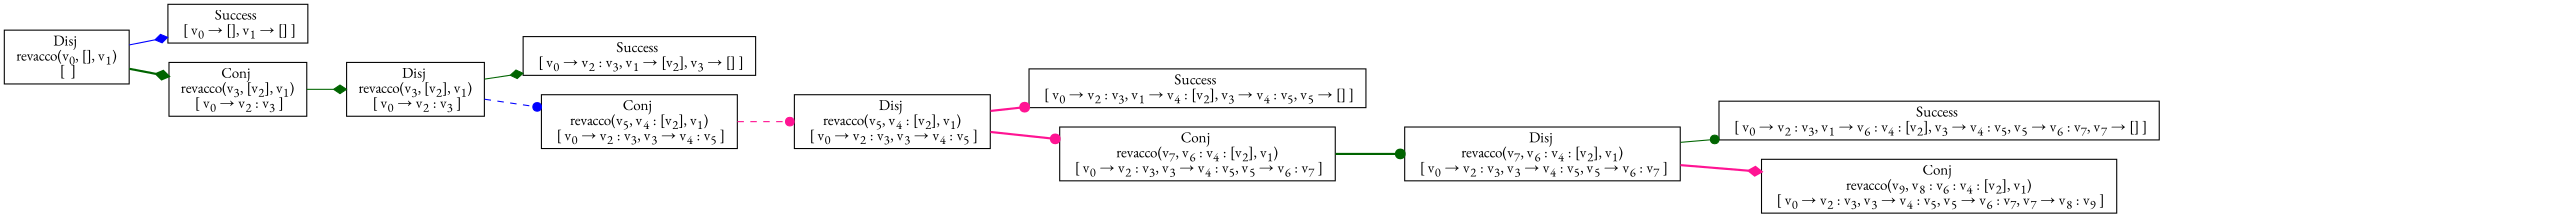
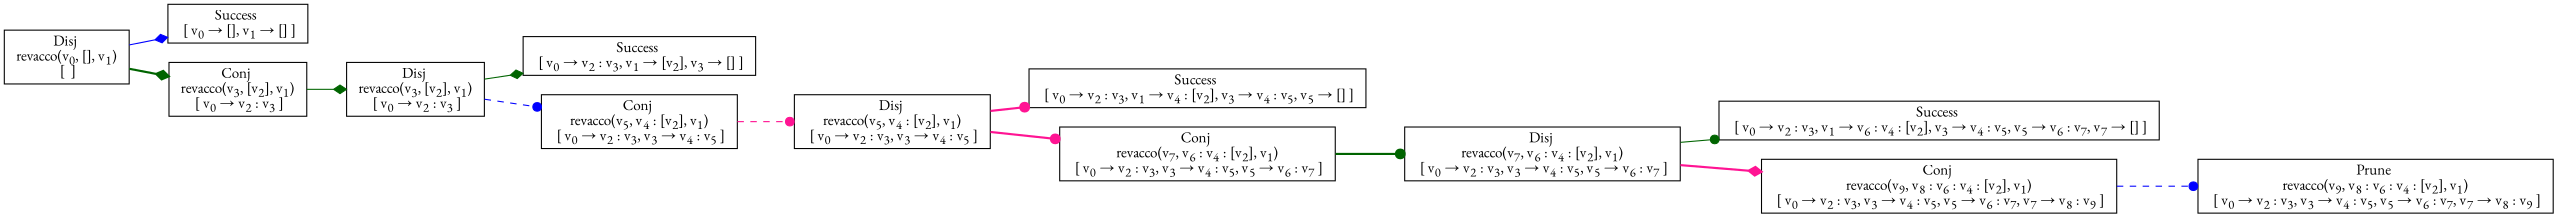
none -> (2376, 186)
